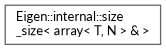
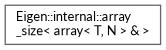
(83, 25) -> (83, 25)
